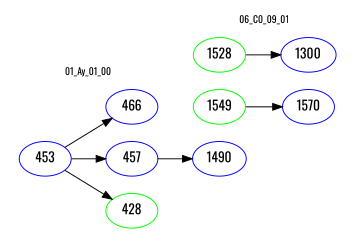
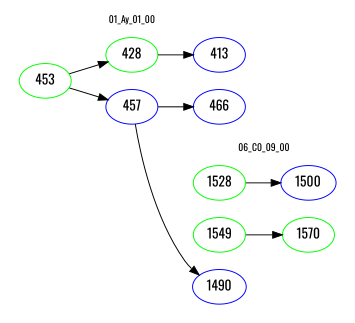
(264, 21) -> (264, 149)
none -> (219, 55)
(308, 55) -> (308, 183)
(308, 107) -> (308, 235)
(84, 135) -> (171, 107)
(45, 159) -> (45, 81)
